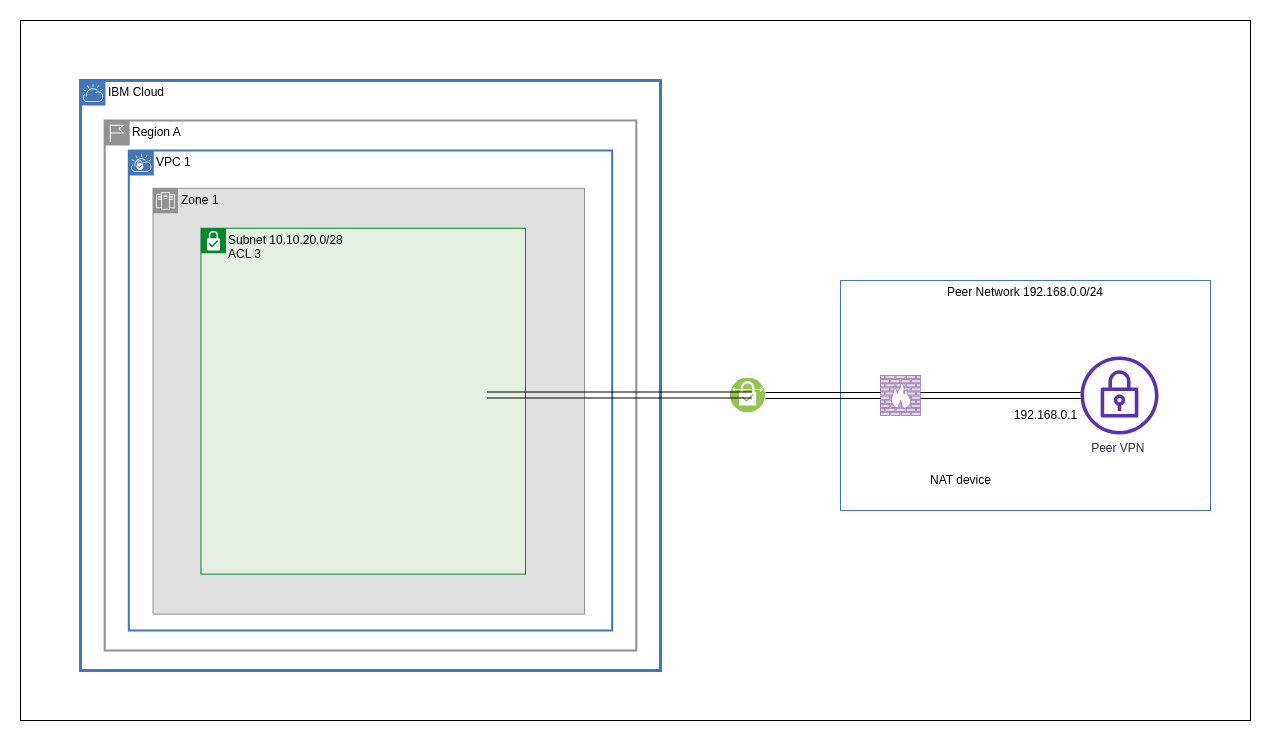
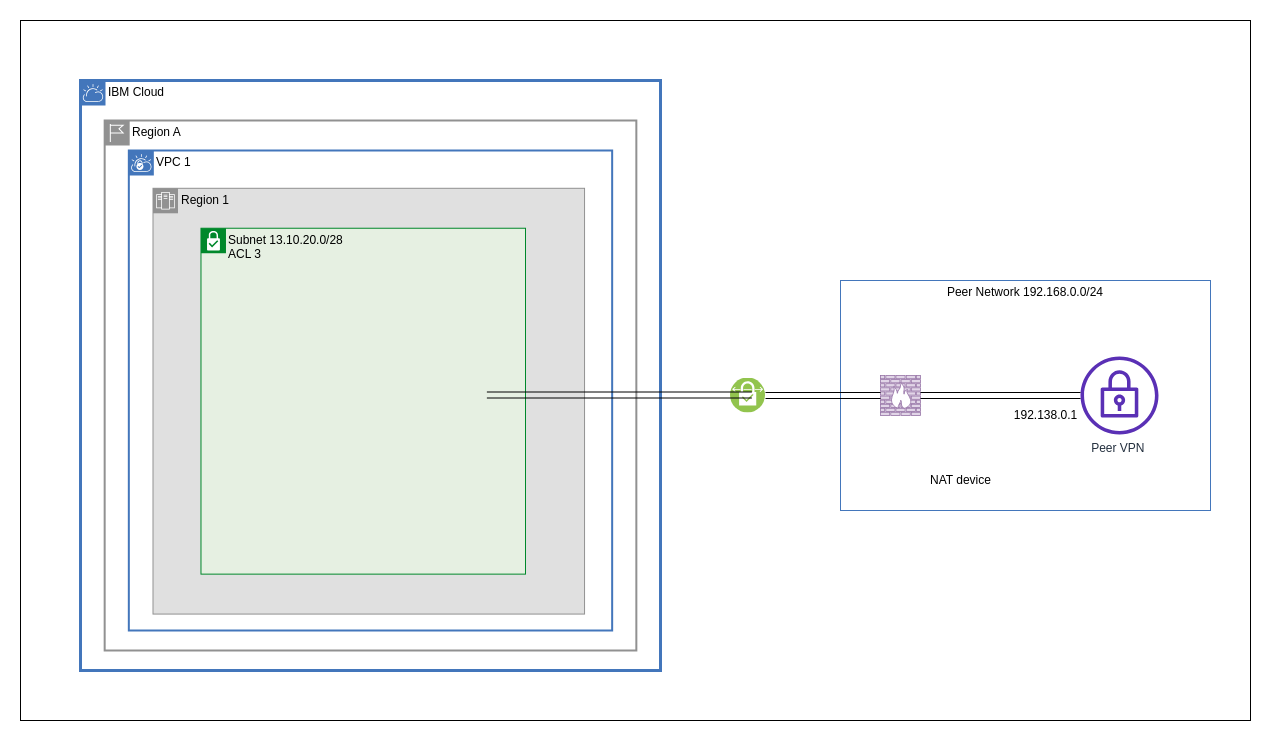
(200, 201) -> (205, 201)
(289, 248) -> (289, 248)
(1046, 416) -> (1046, 416)
